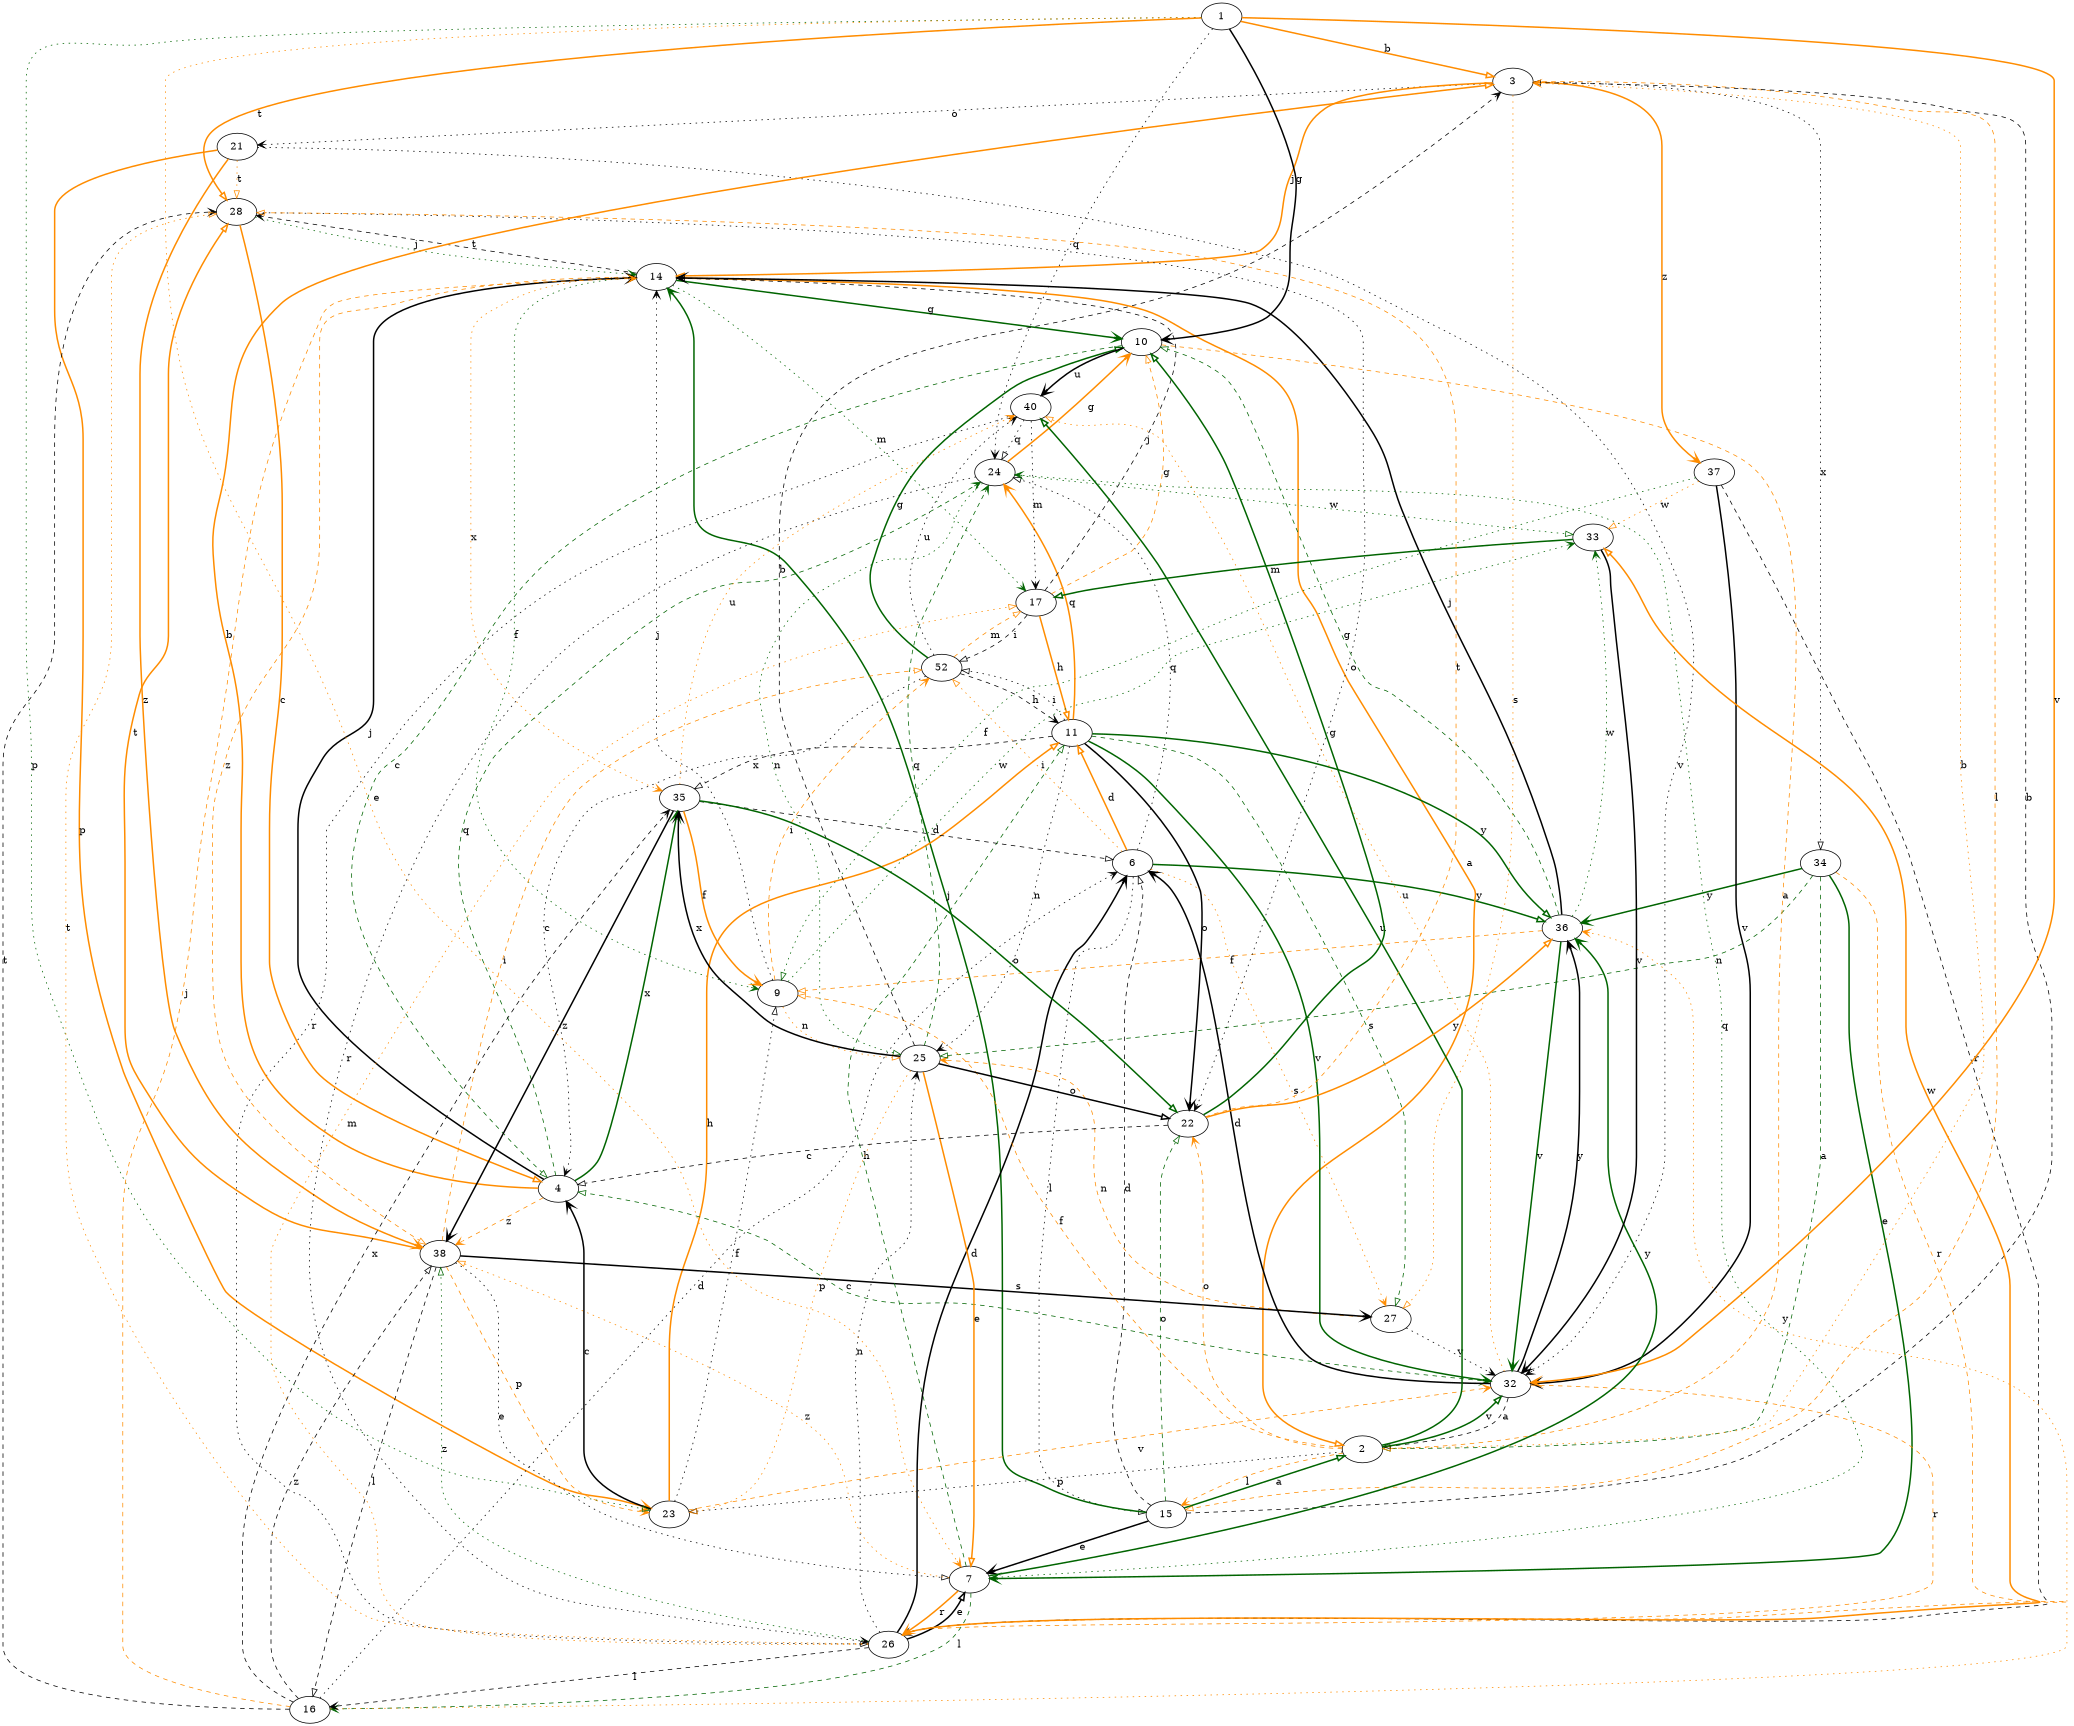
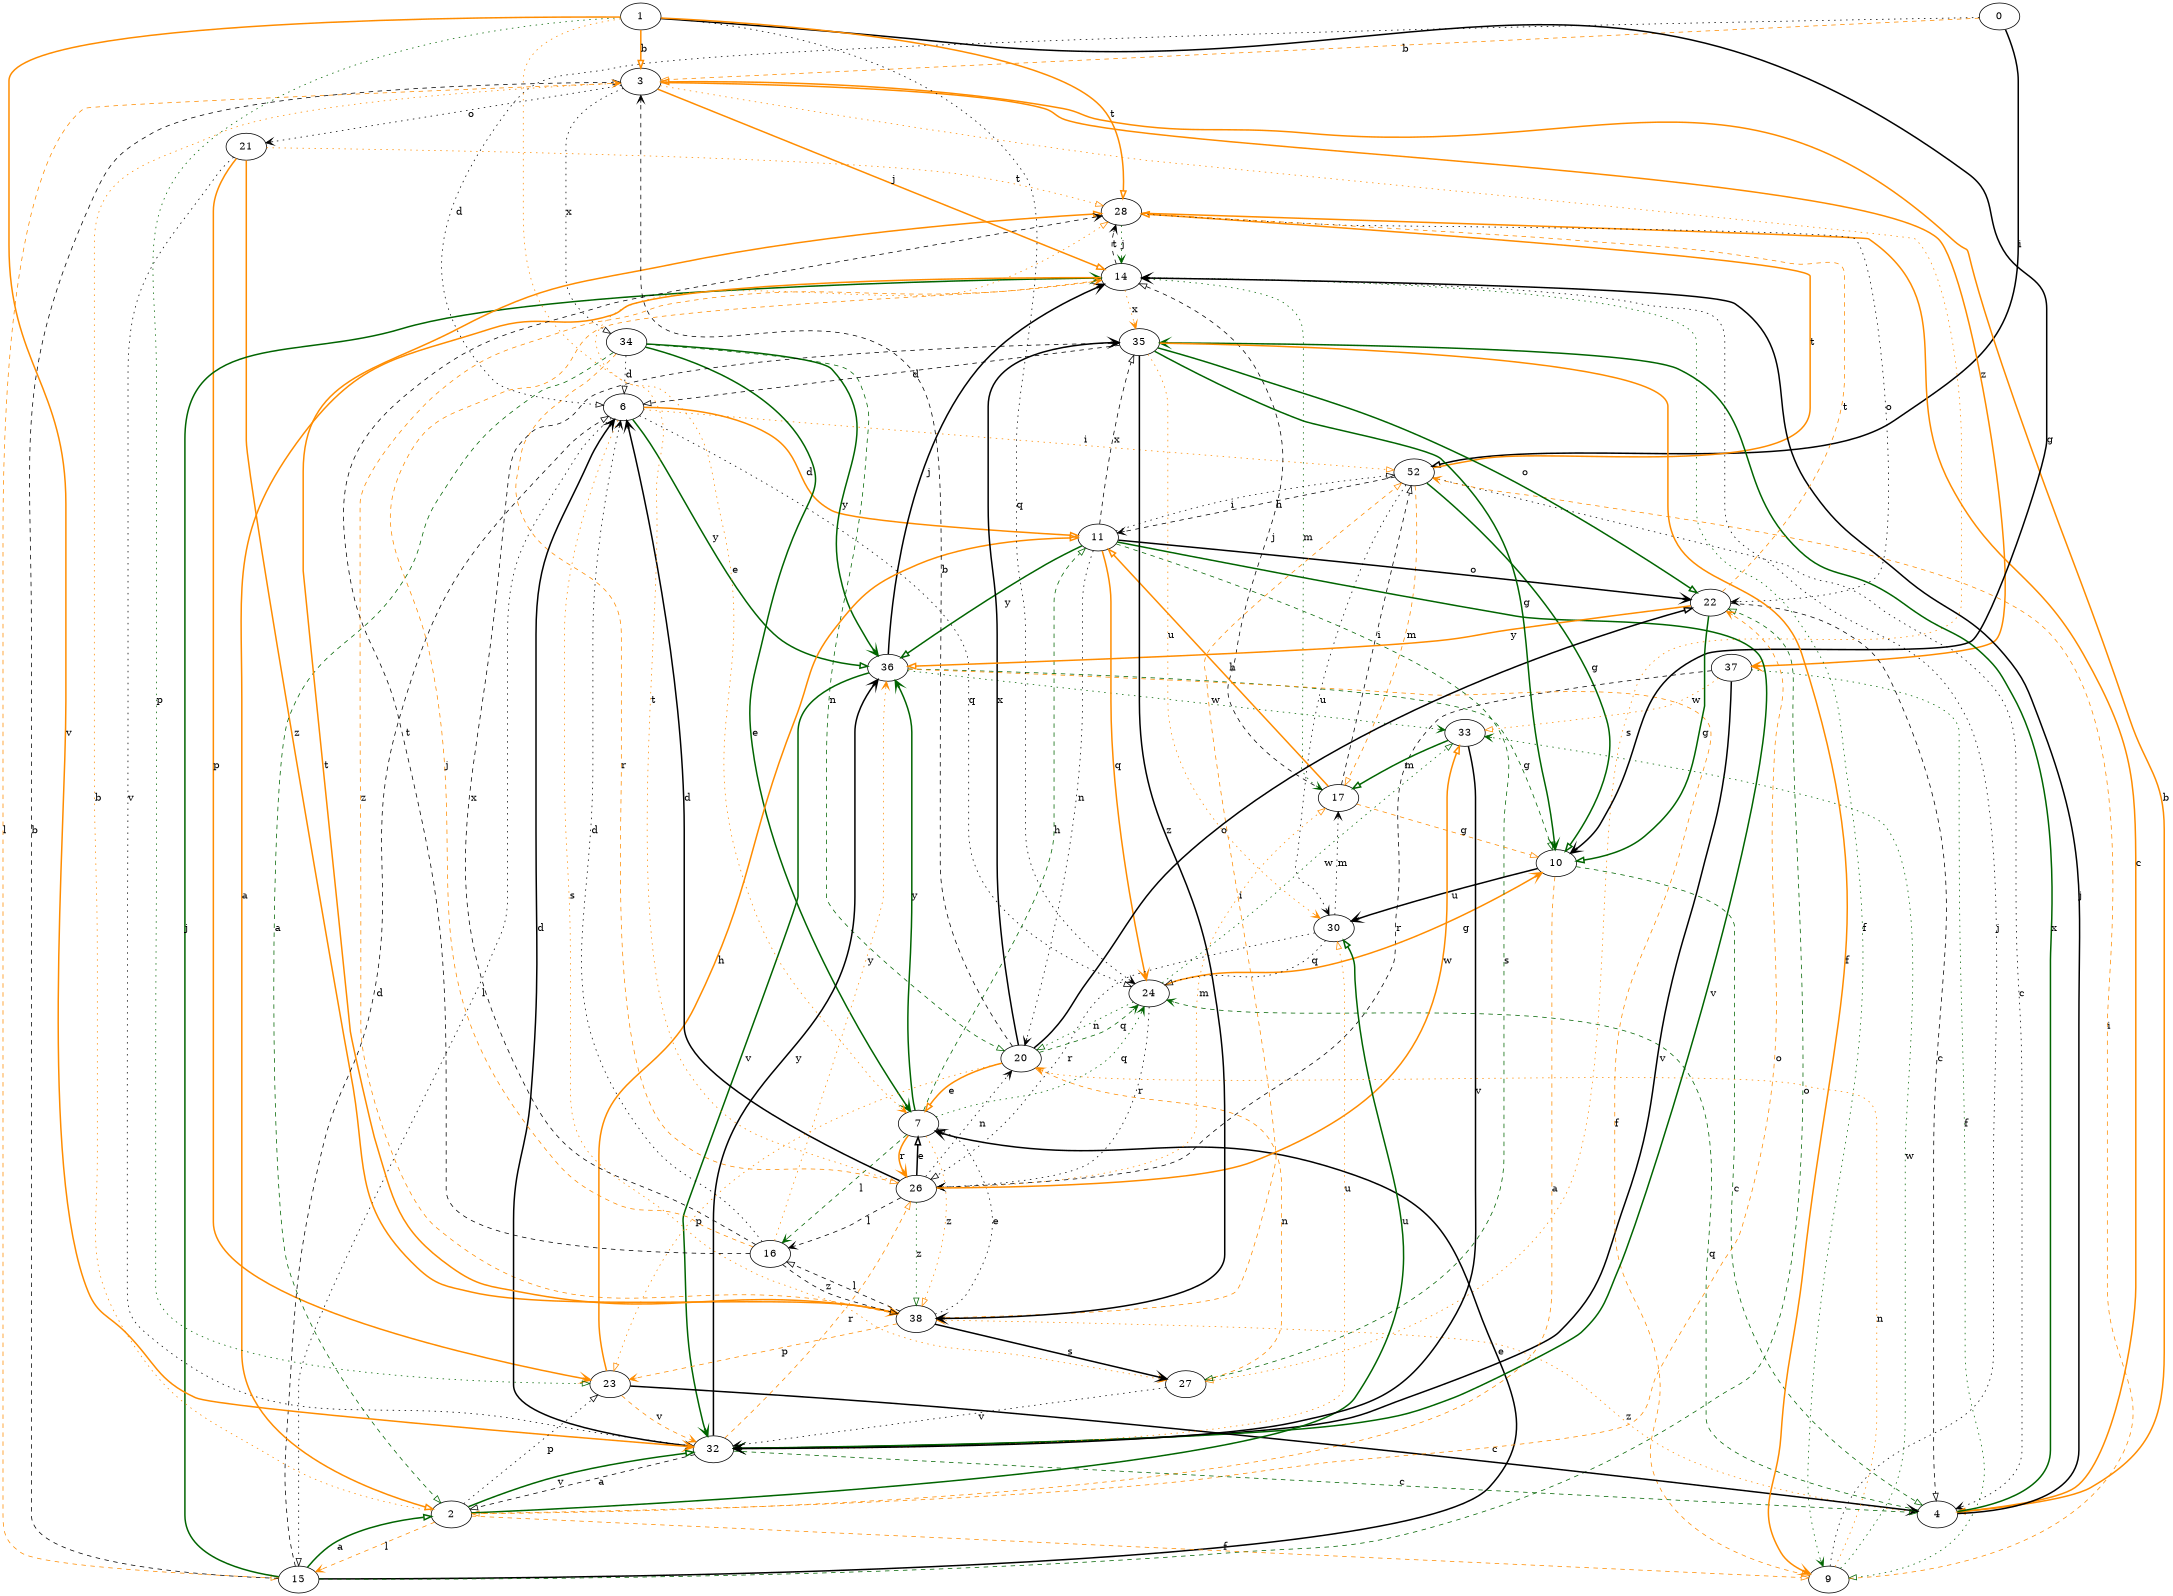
none -> (2000, 16)
none -> (1743, 263)
(895, 309) -> (1475, 497)
none -> (625, 371)
(1031, 407) -> (1334, 928)
(920, 1059) -> (1021, 1059)
(503, 1219) -> (1451, 1339)
(732, 1260) -> none
